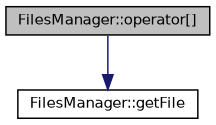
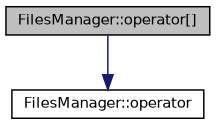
(108, 104) -> (108, 104)
